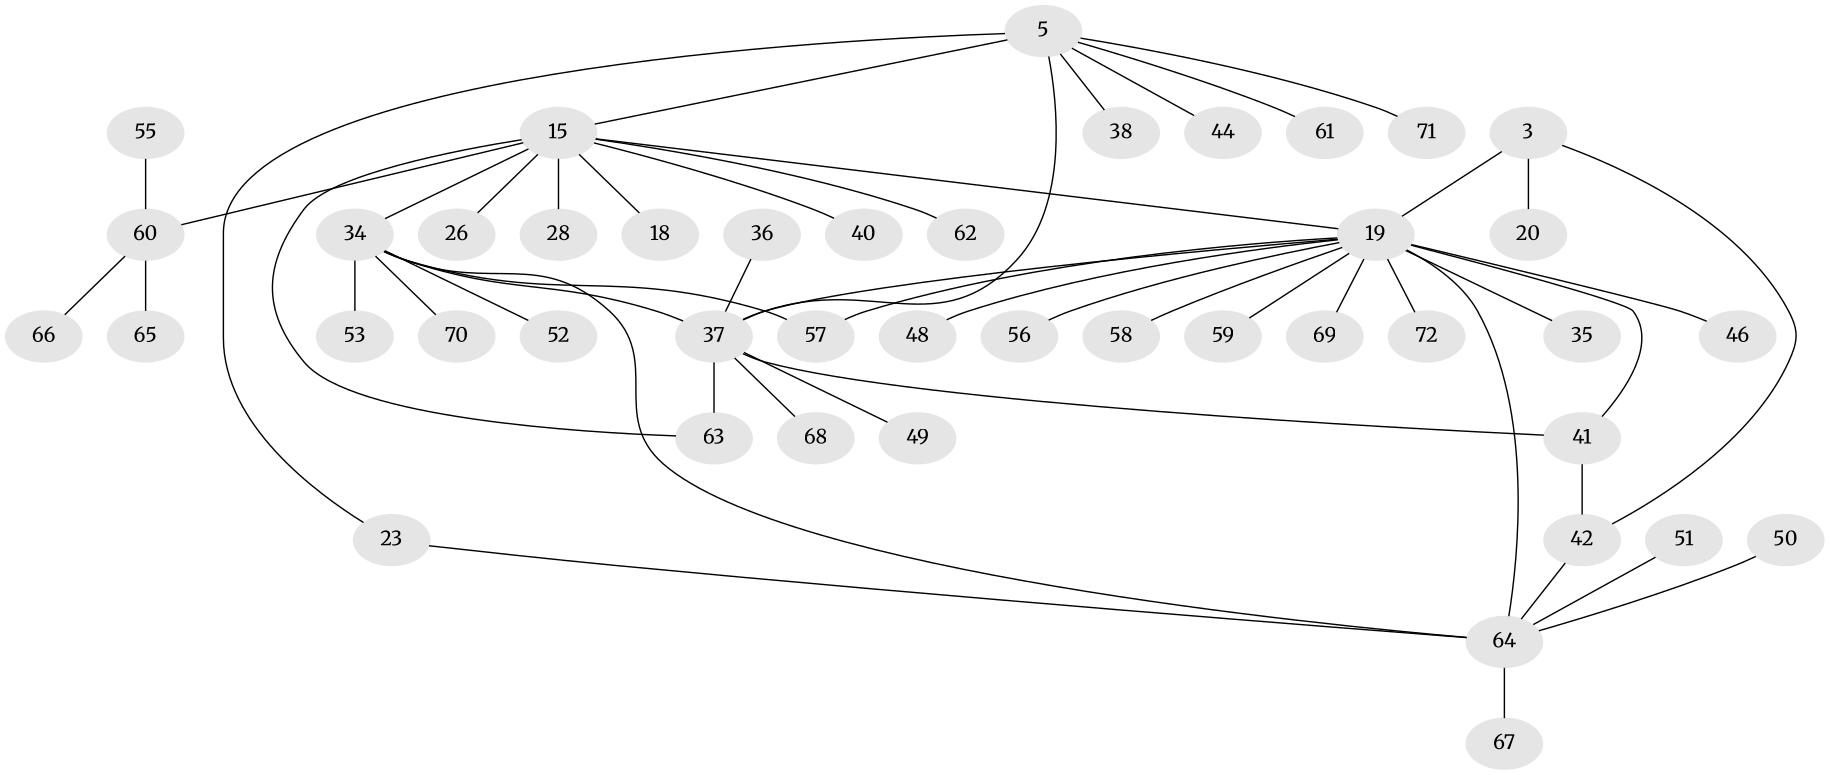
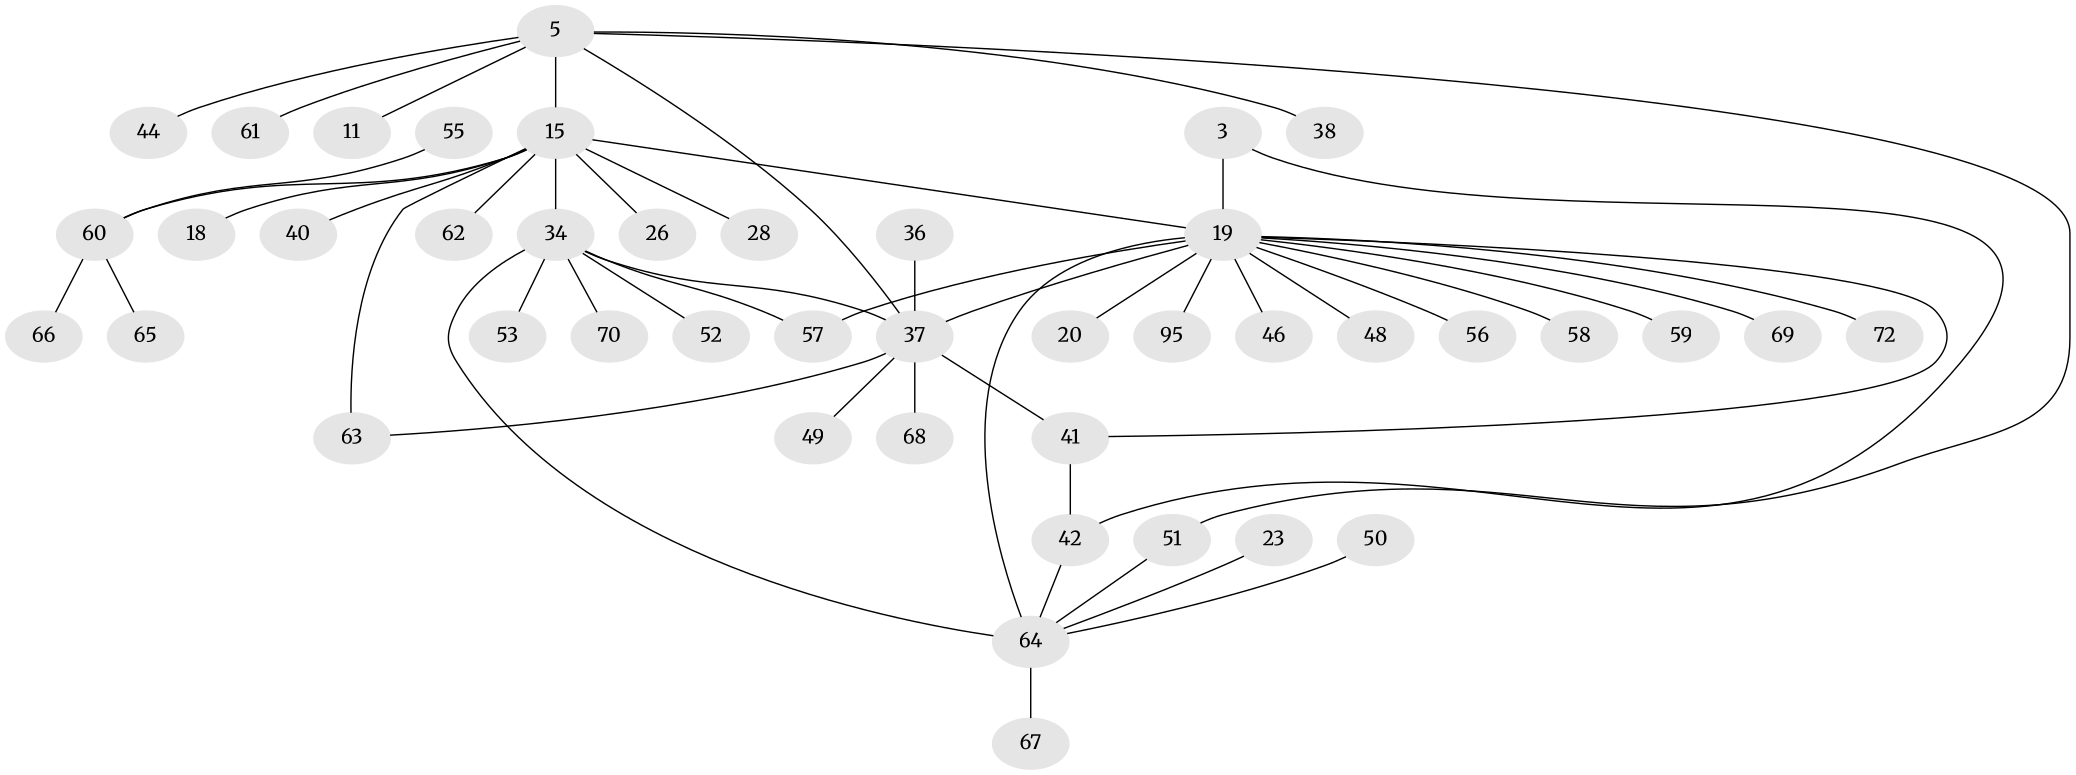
(418, 103) -> (1865, 137)
(1427, 133) -> (352, 133)
(1528, 184) -> (1147, 286)
(1582, 337) -> (1172, 337)
